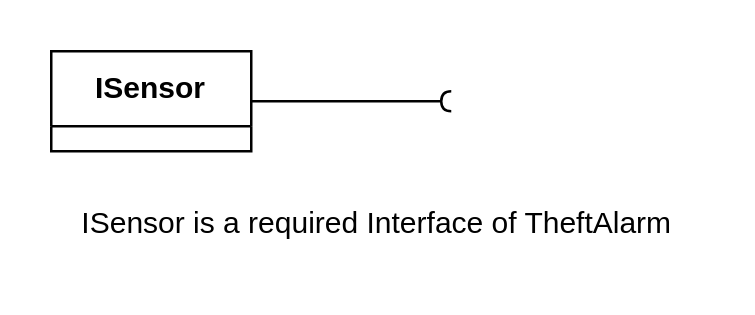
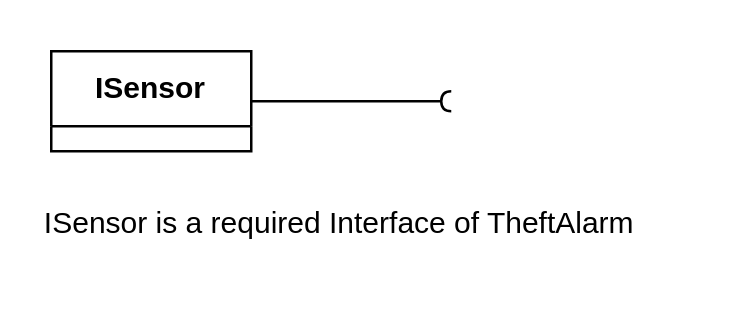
(376, 224) -> (339, 224)
